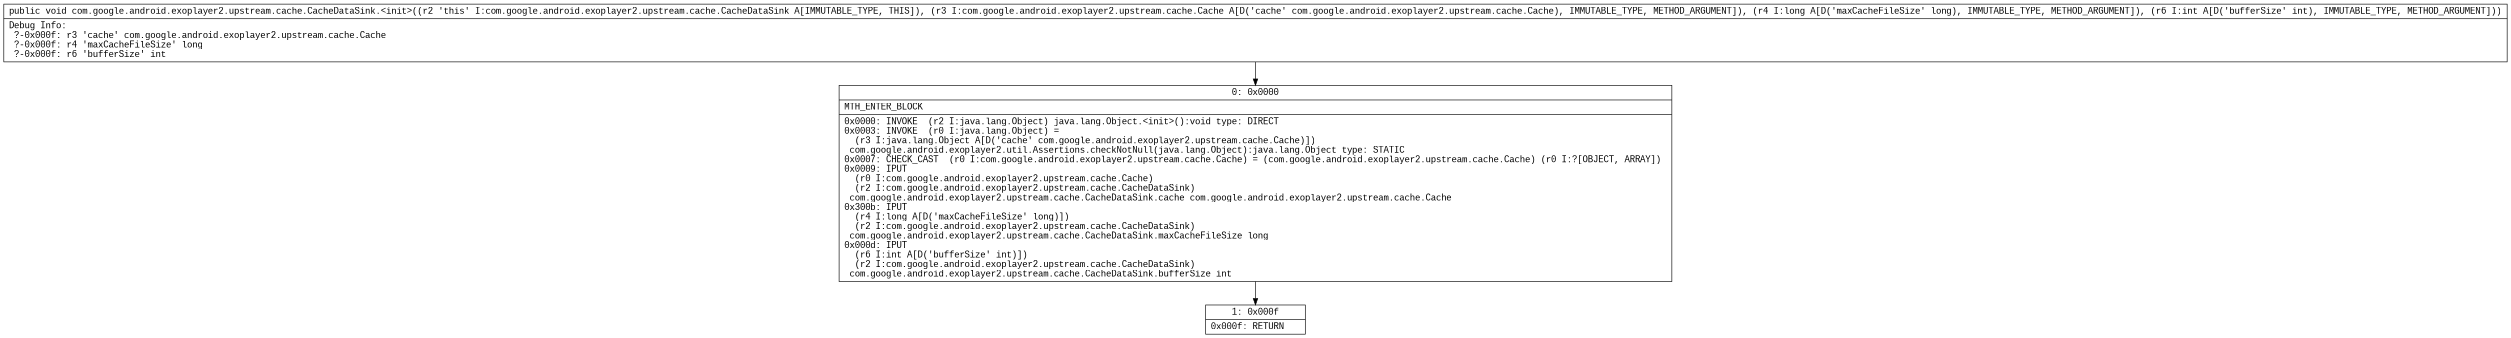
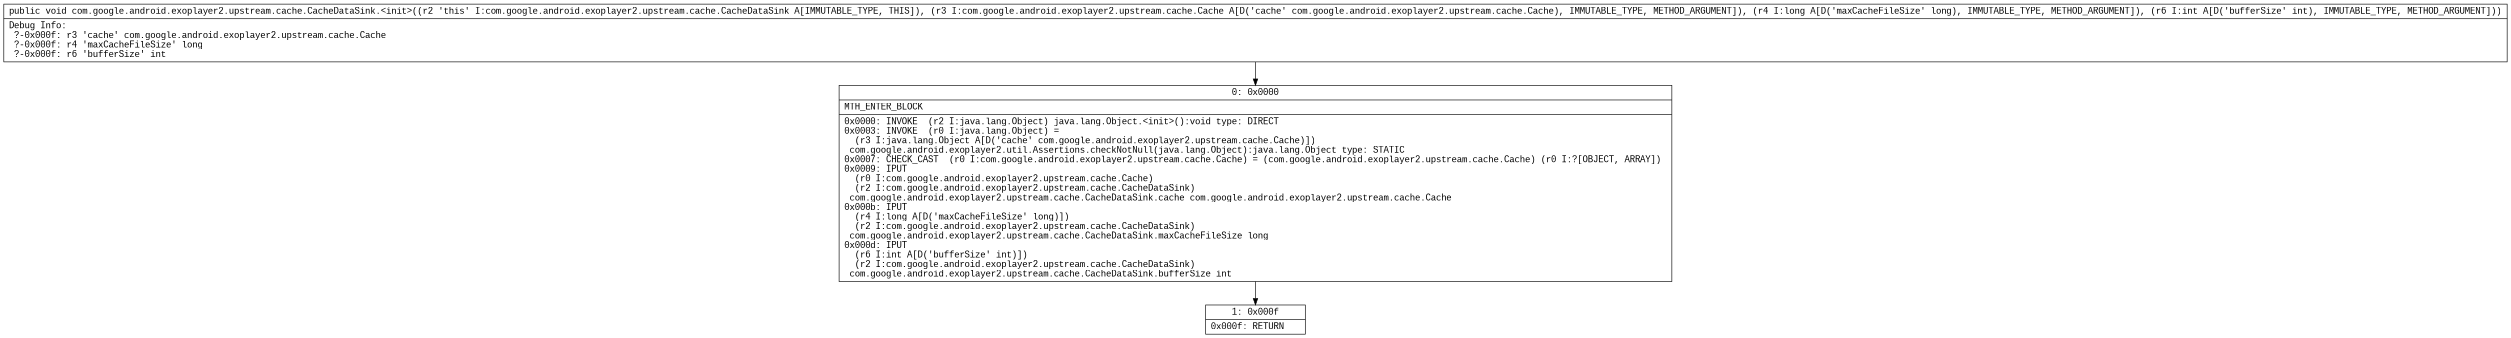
(881, 207) -> (881, 207)
